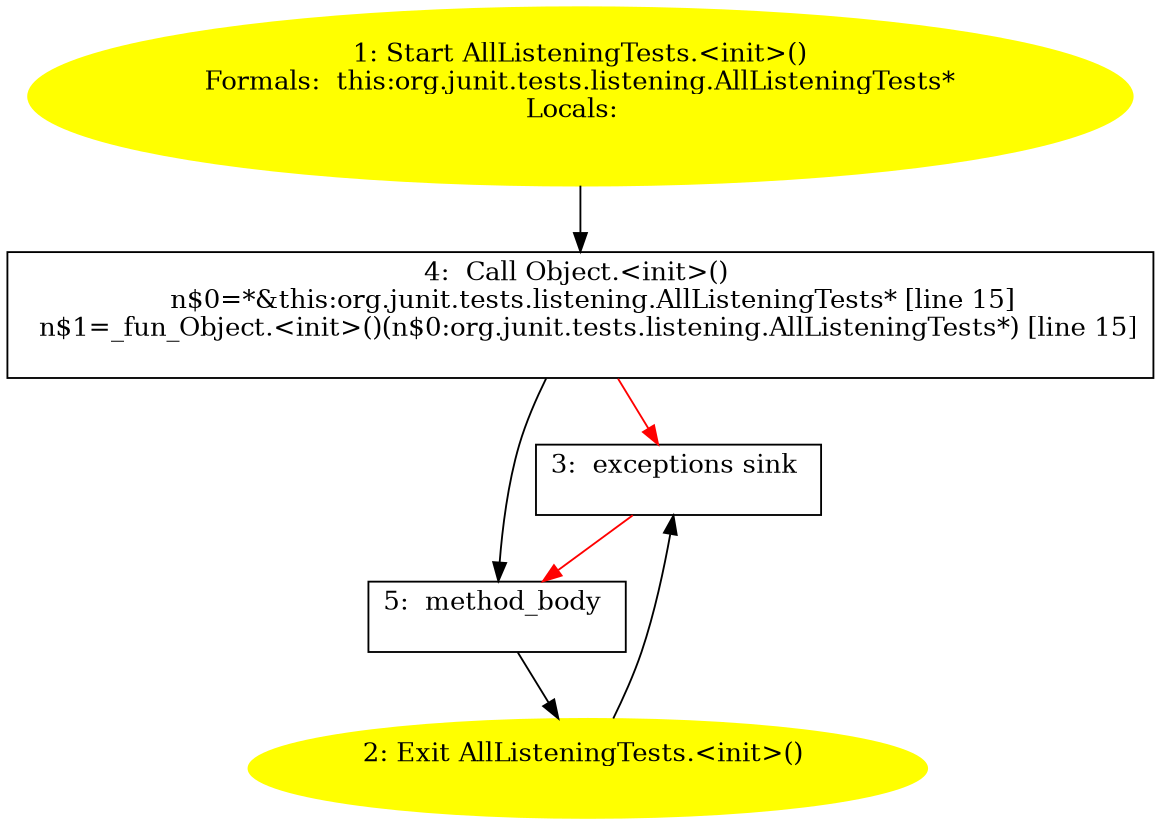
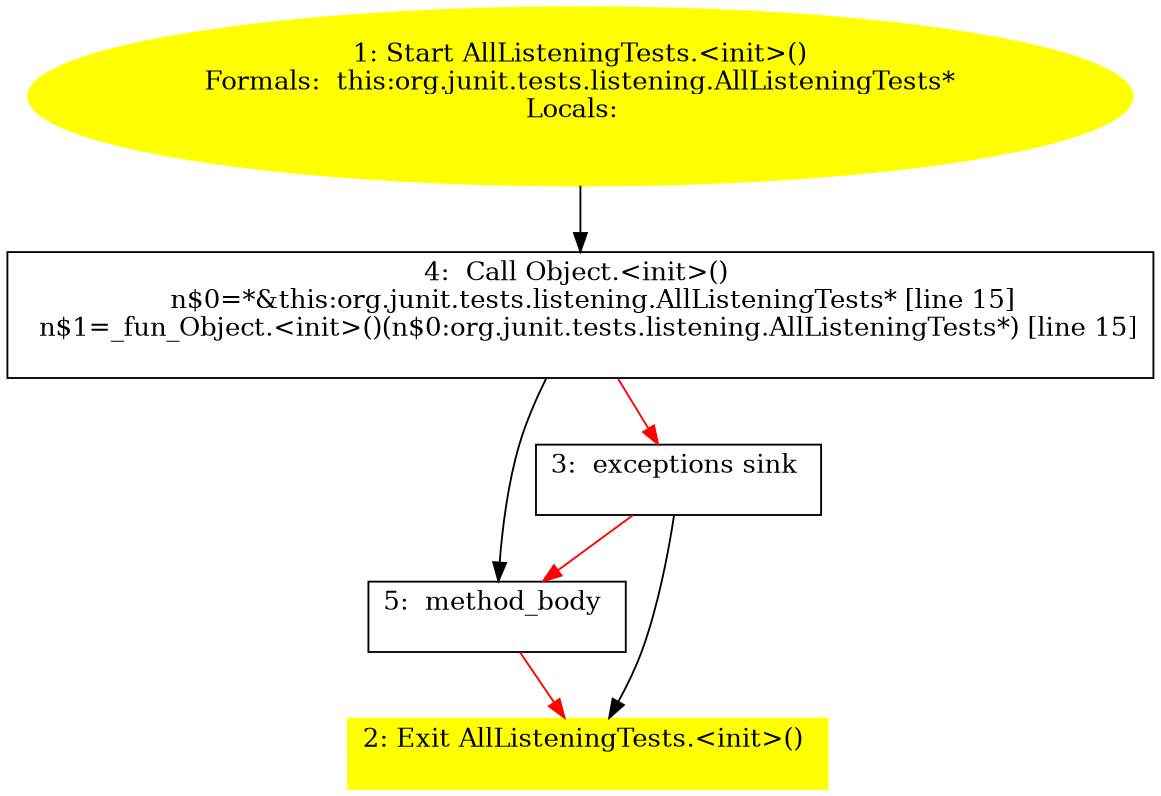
(649, 629) -> (654, 611)
(533, 677) -> (537, 677)
(588, 768) -> (588, 754)
